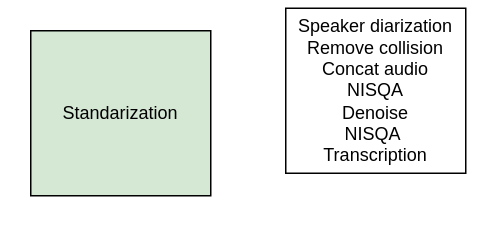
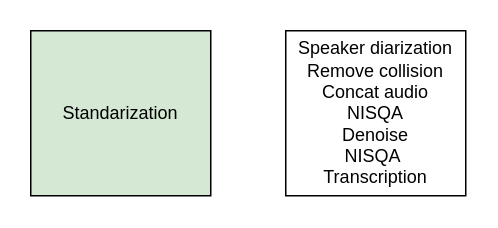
(376, 91) -> (376, 113)
